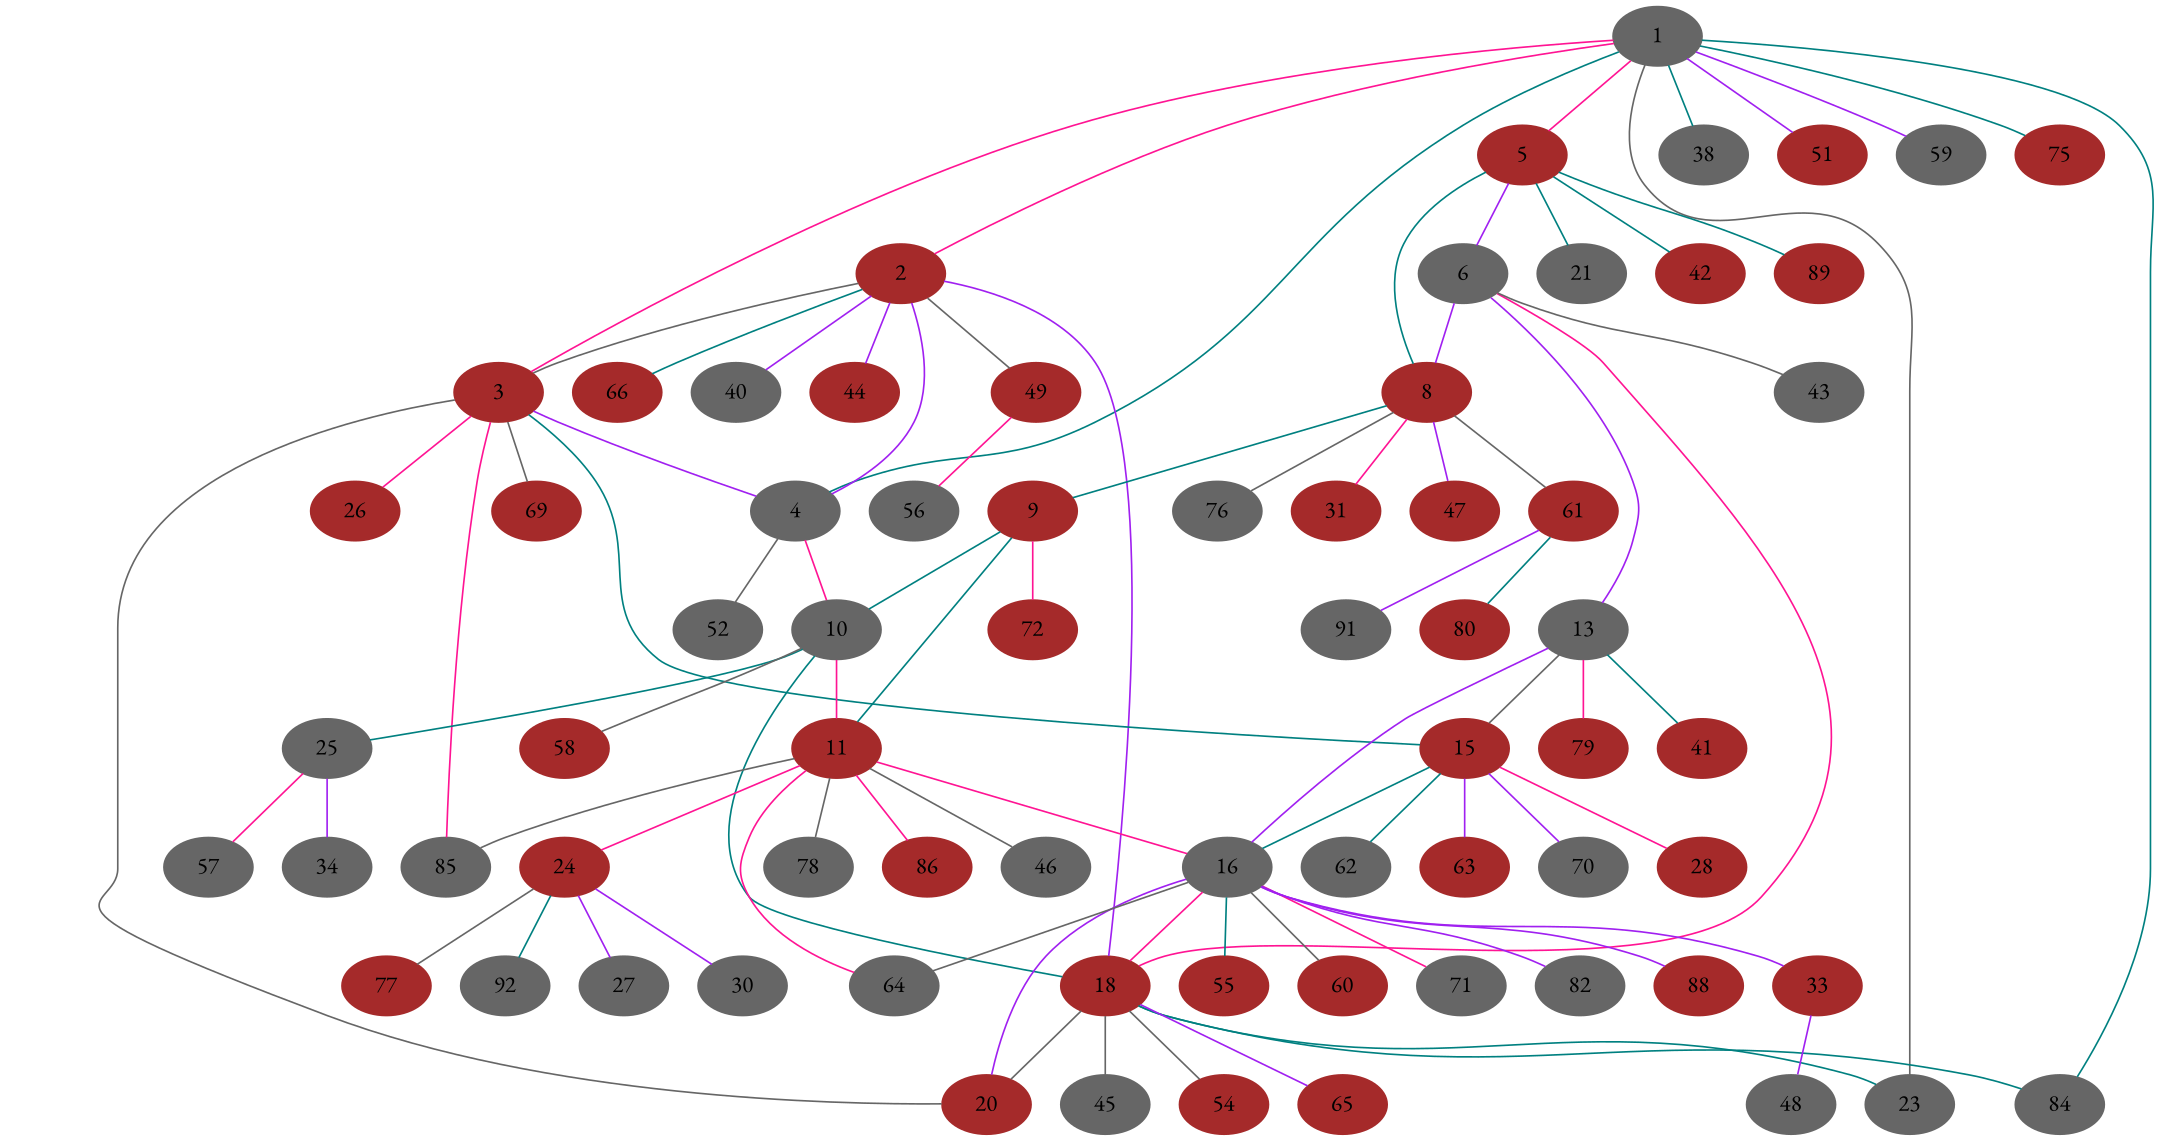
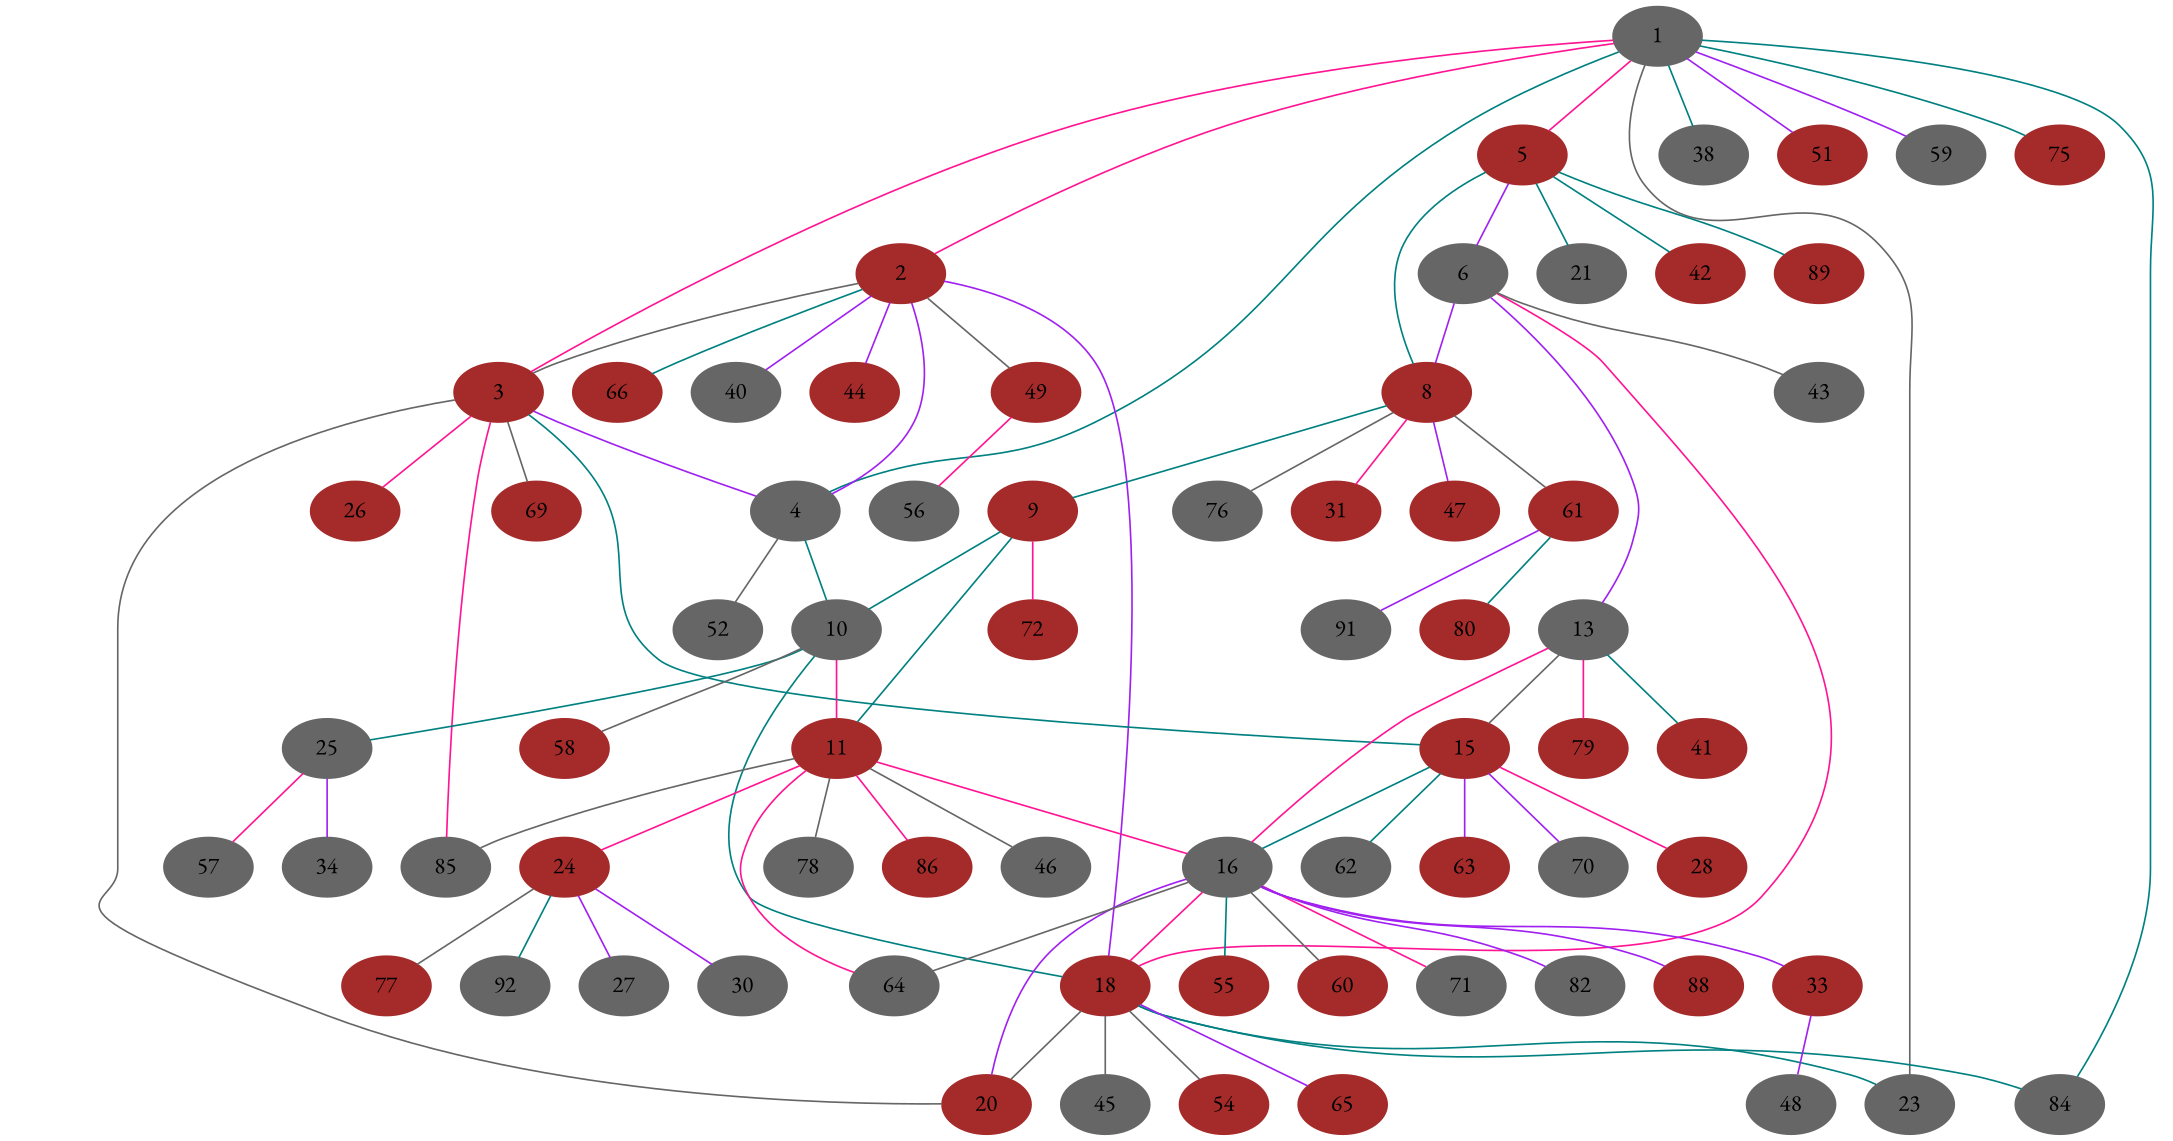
(816, 570) -> (816, 570)
(1390, 729) -> (1390, 729)
